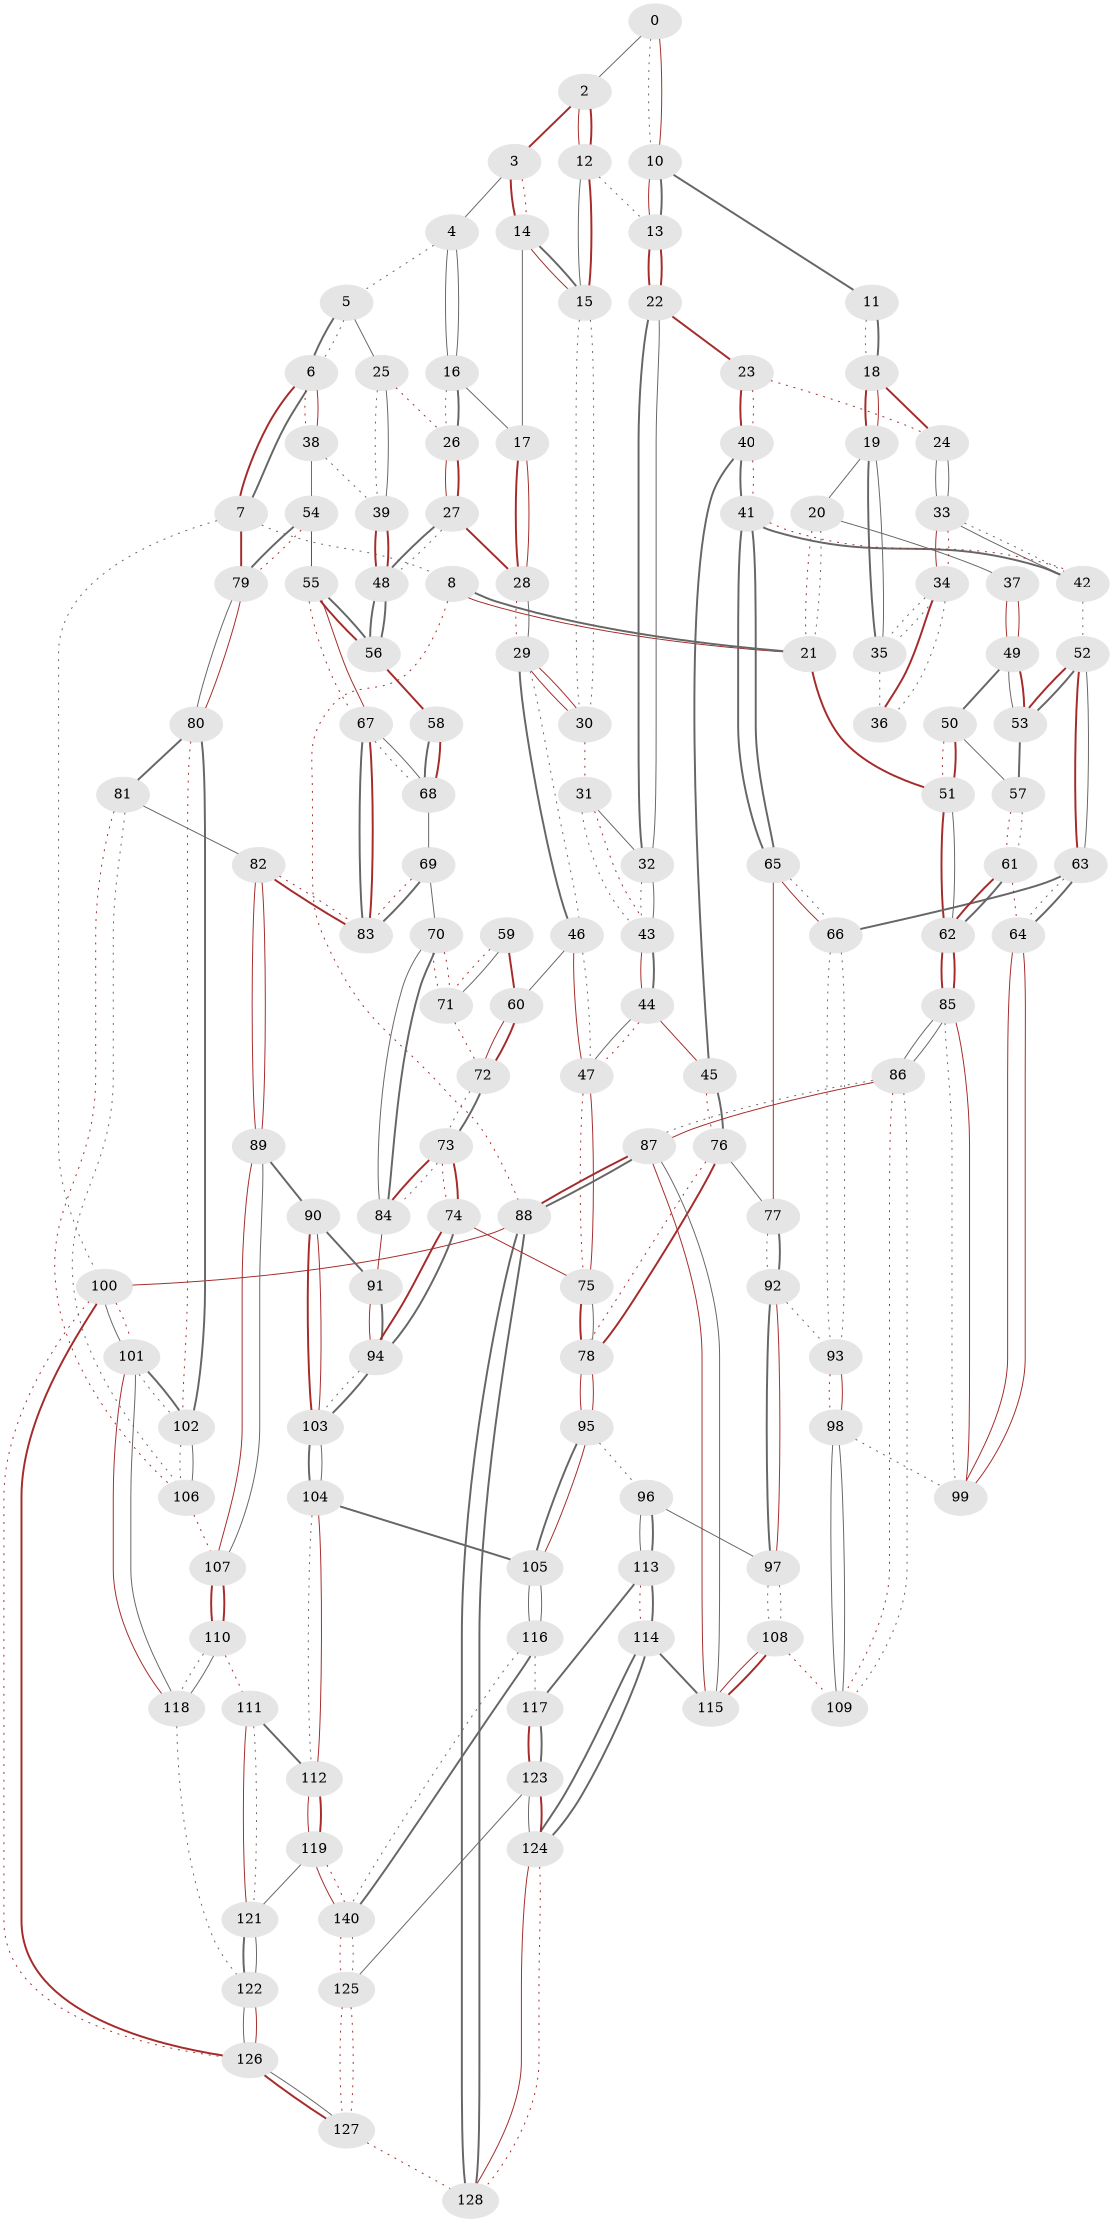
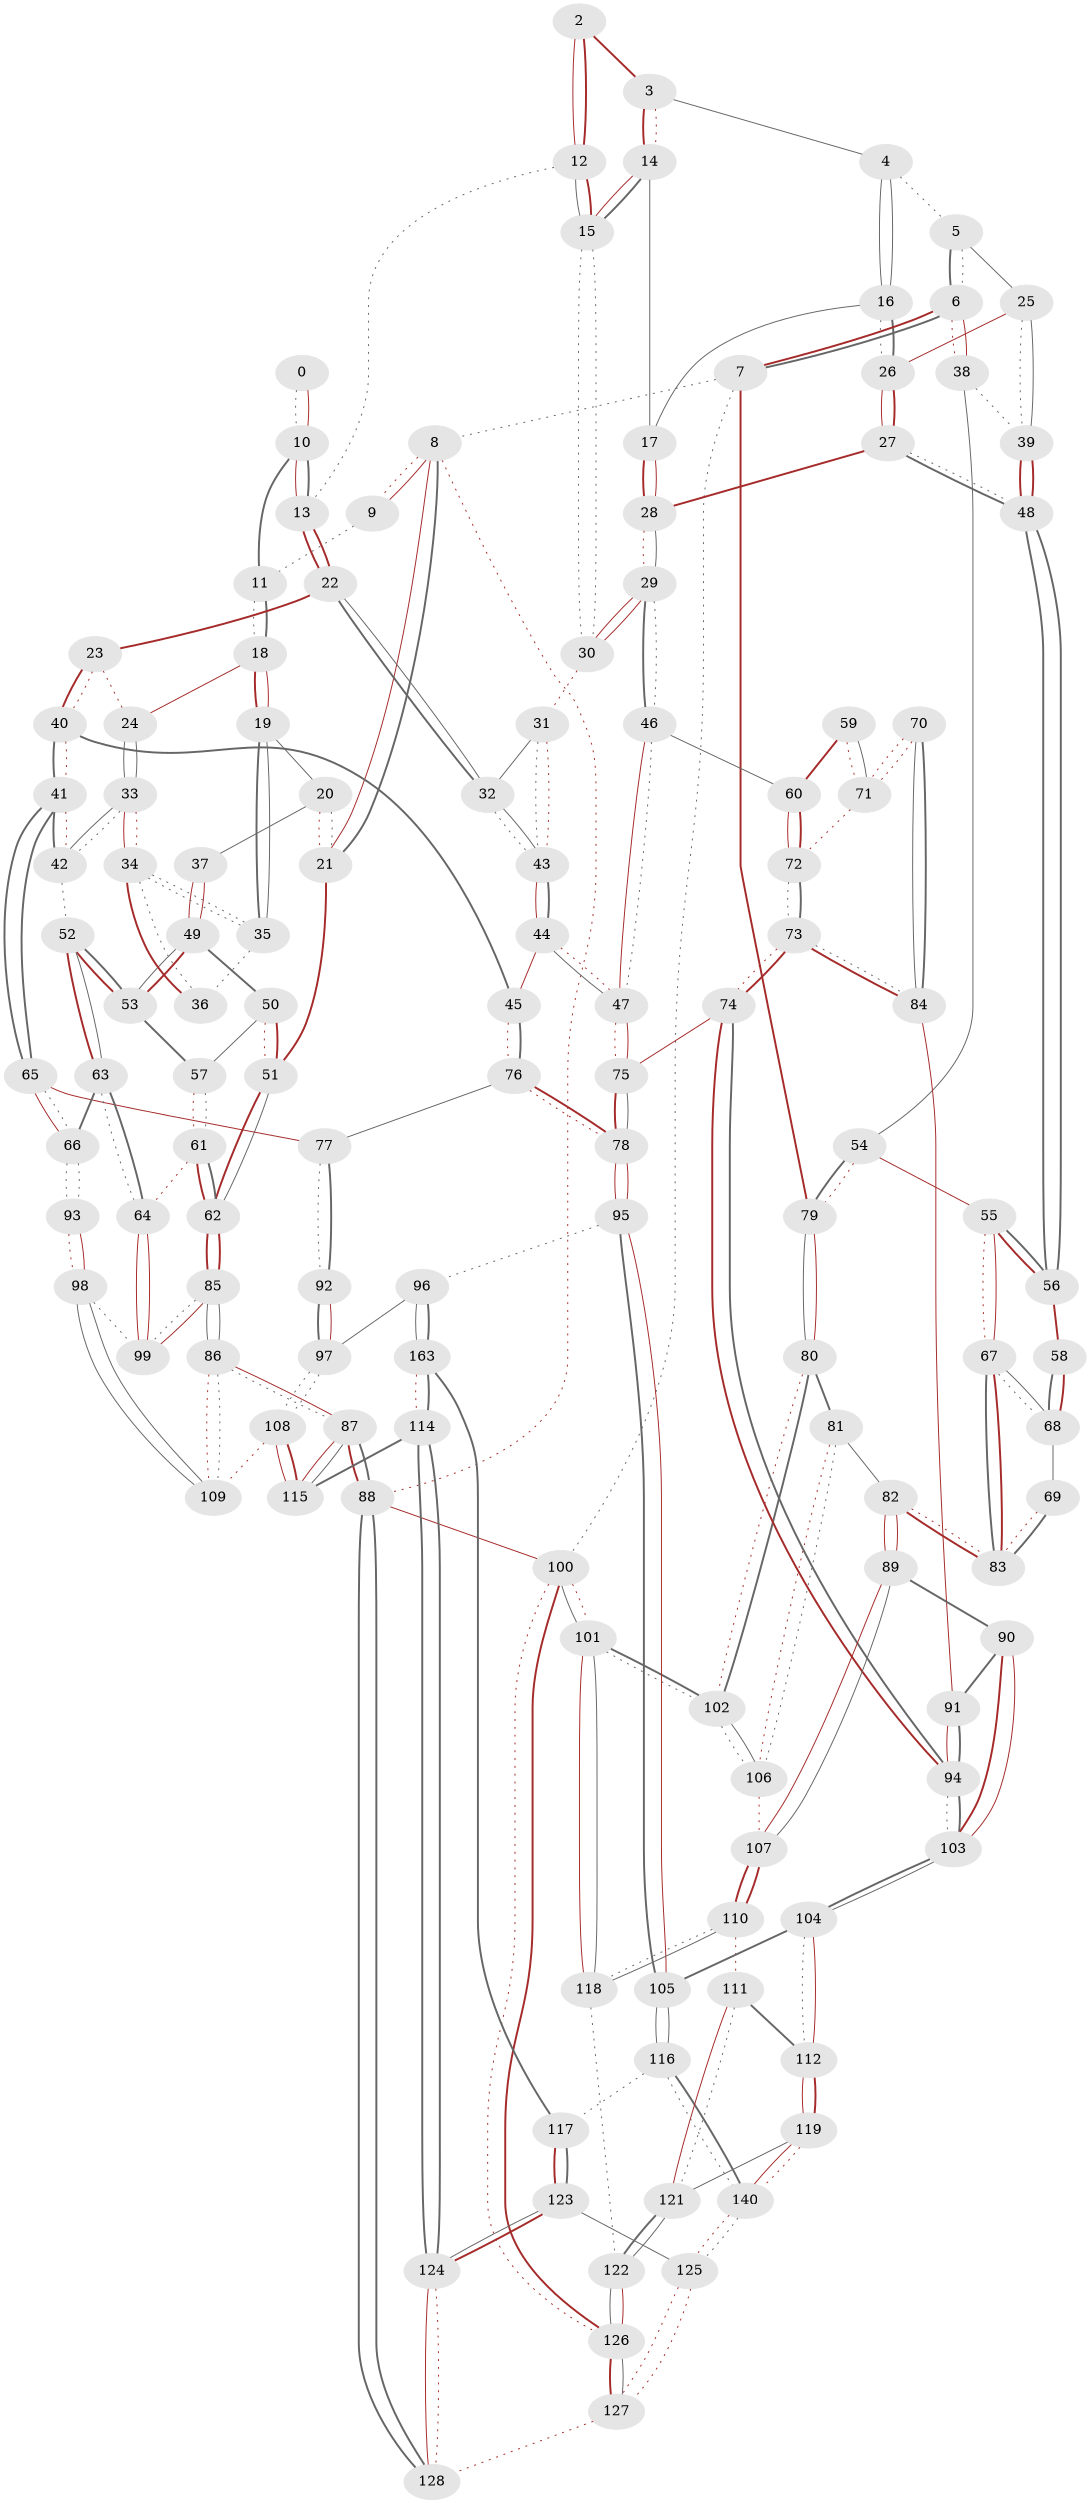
(620, 57) -> none
(417, 408) -> (960, 337)
(907, 408) -> (195, 689)
none -> (372, 514)
(433, 900) -> none
(805, 1322) -> none
(646, 1568) -> (422, 1357)
